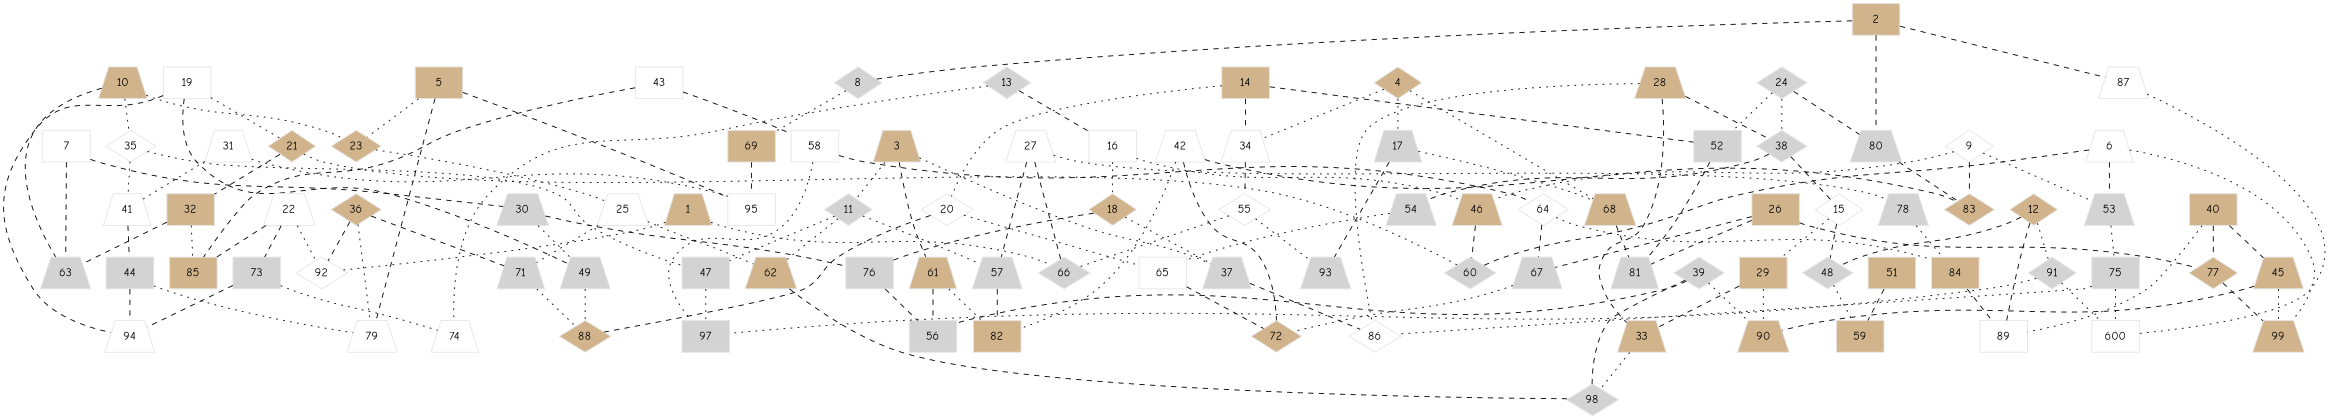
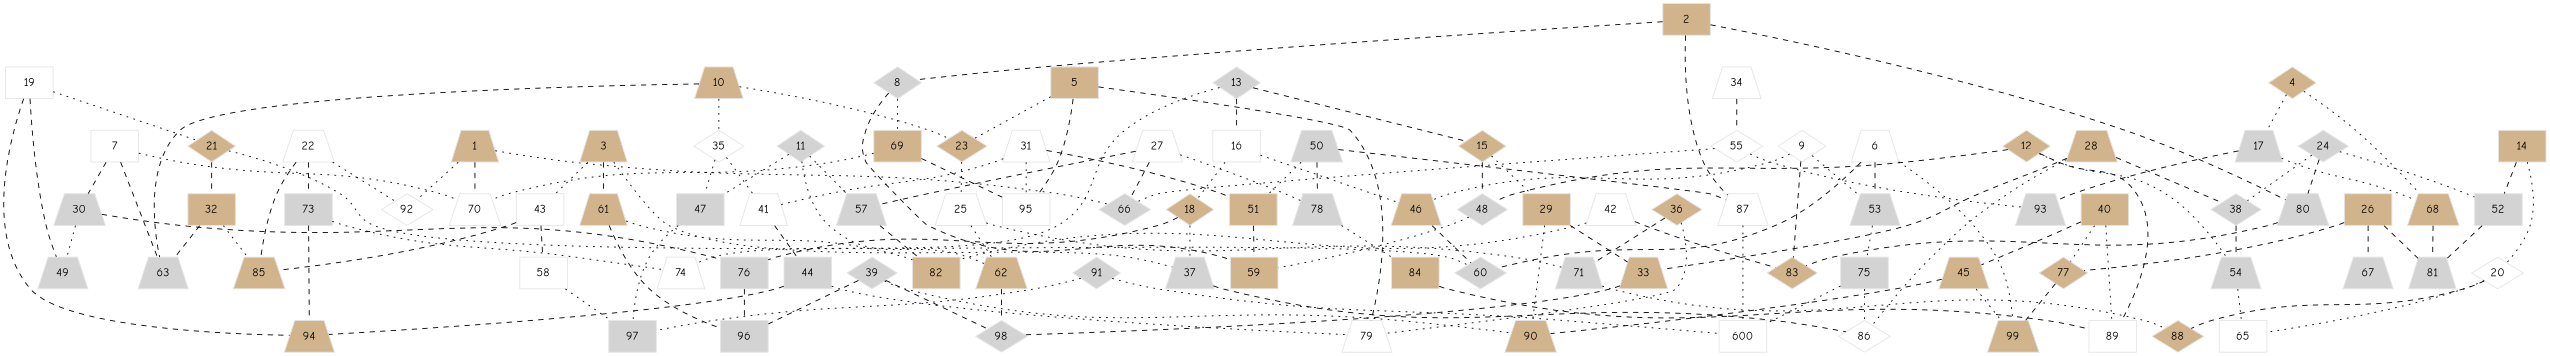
(1323, 114) -> none
(1246, 115) -> none
none -> (1317, 146)
none -> (1139, 170)
(1811, 178) -> (1359, 114)
(868, 184) -> (576, 174)
none -> (475, 210)
(1543, 210) -> none
(1839, 210) -> (1482, 146)
none -> (950, 234)
(339, 241) -> none
(2043, 241) -> (2146, 183)
(2213, 241) -> (2086, 239)
(193, 273) -> (259, 273)
(585, 305) -> none
(130, 336) -> (309, 336)
(933, 336) -> (744, 336)
(1276, 336) -> none
(1615, 371) -> (1309, 322)
